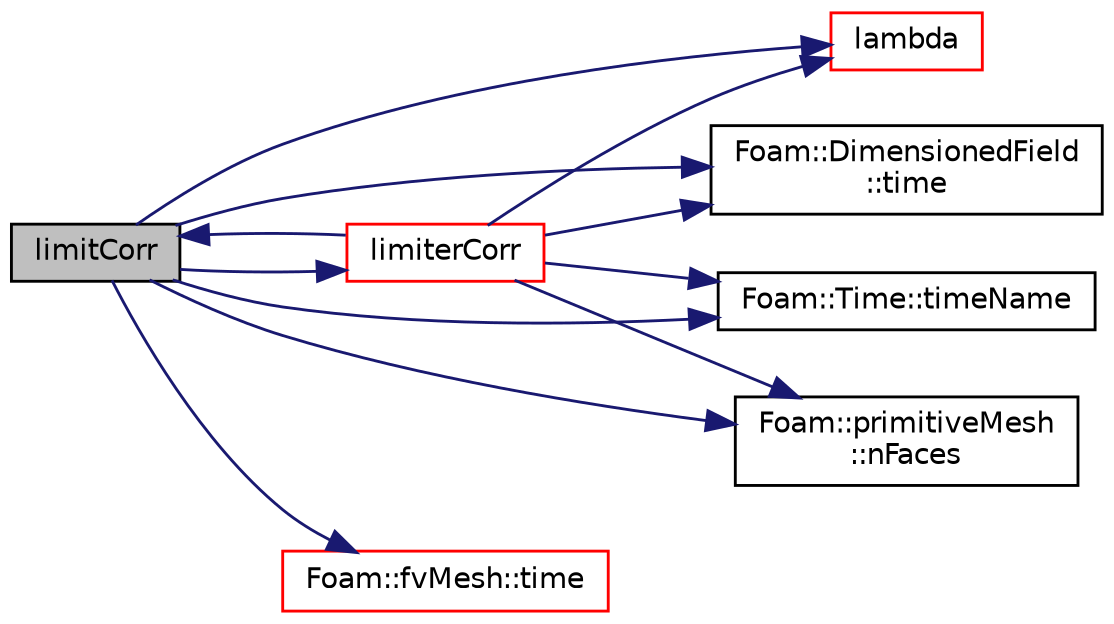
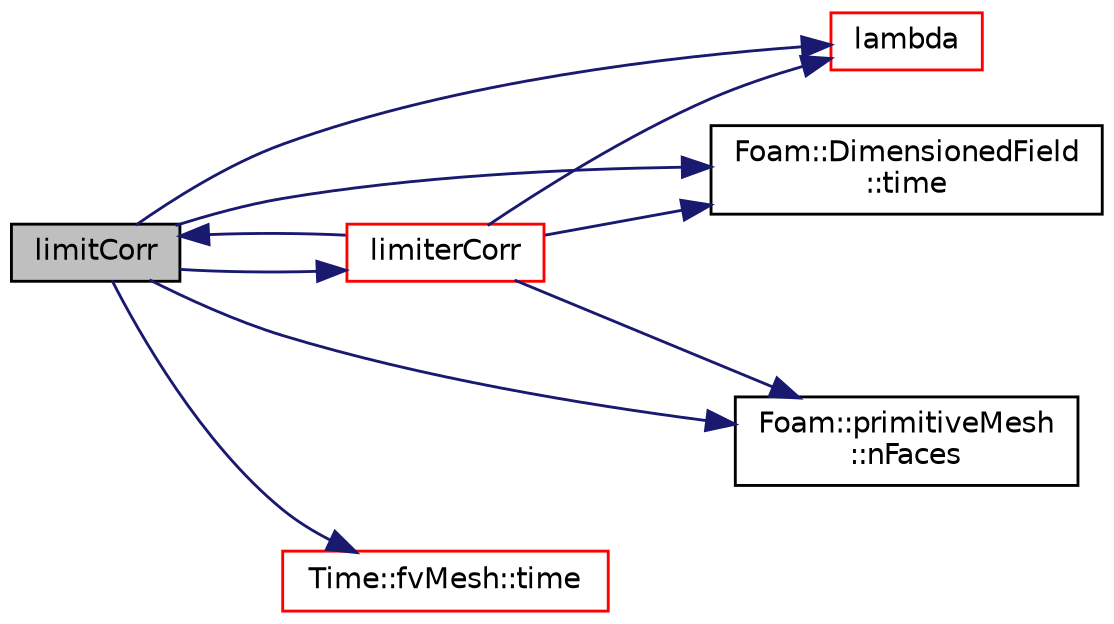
(907, 301) -> none
(445, 581) -> (445, 581)
